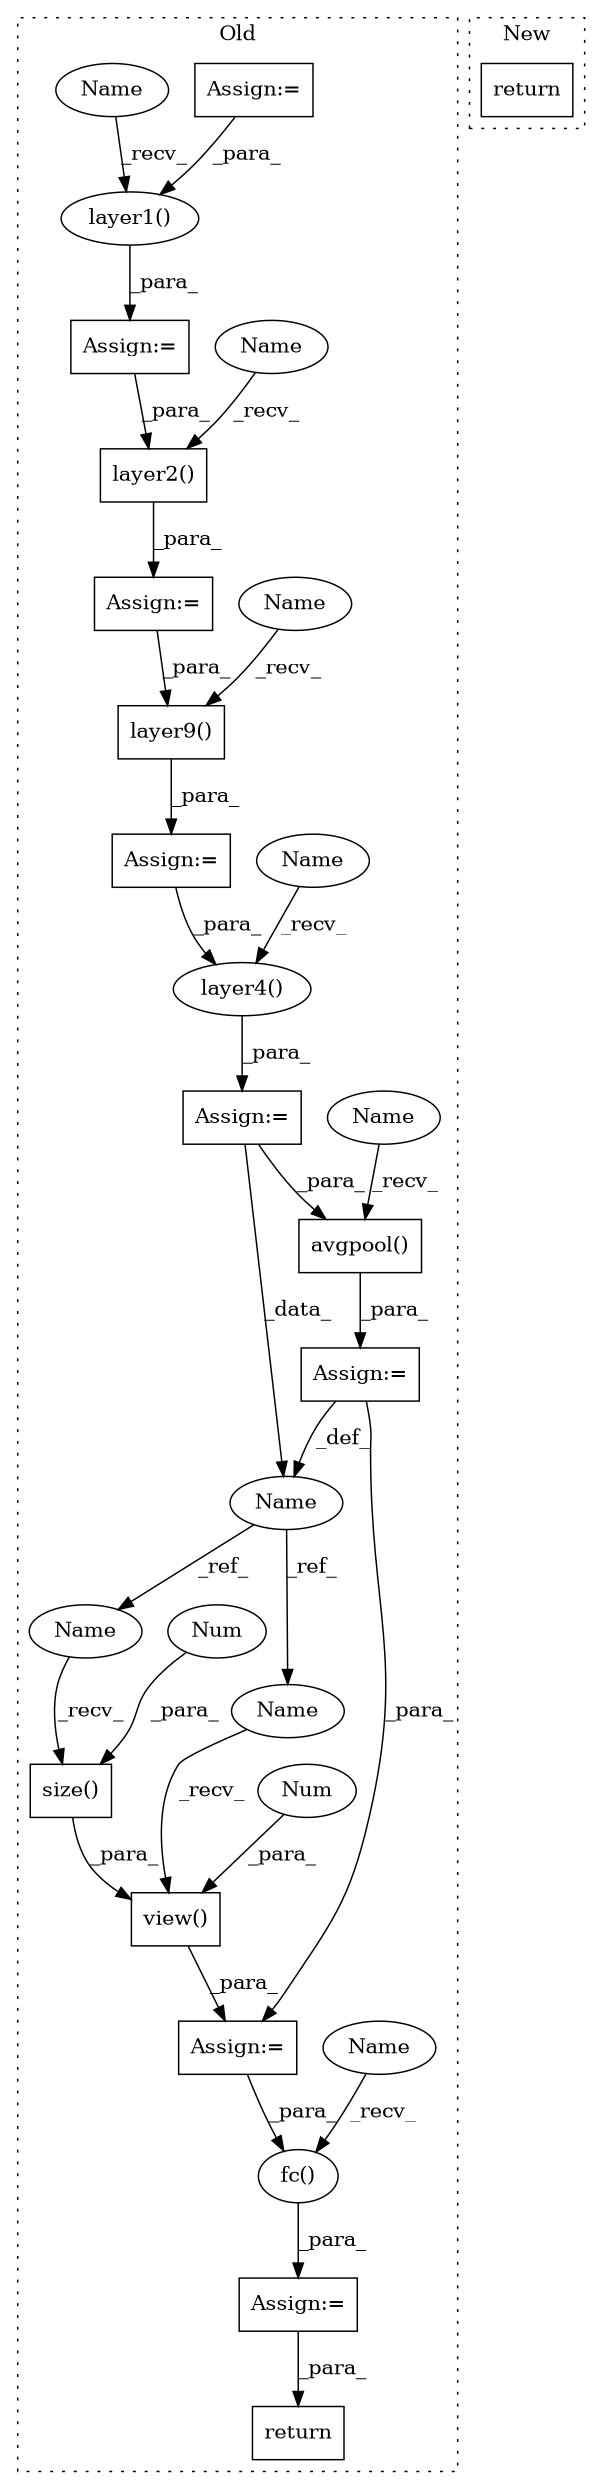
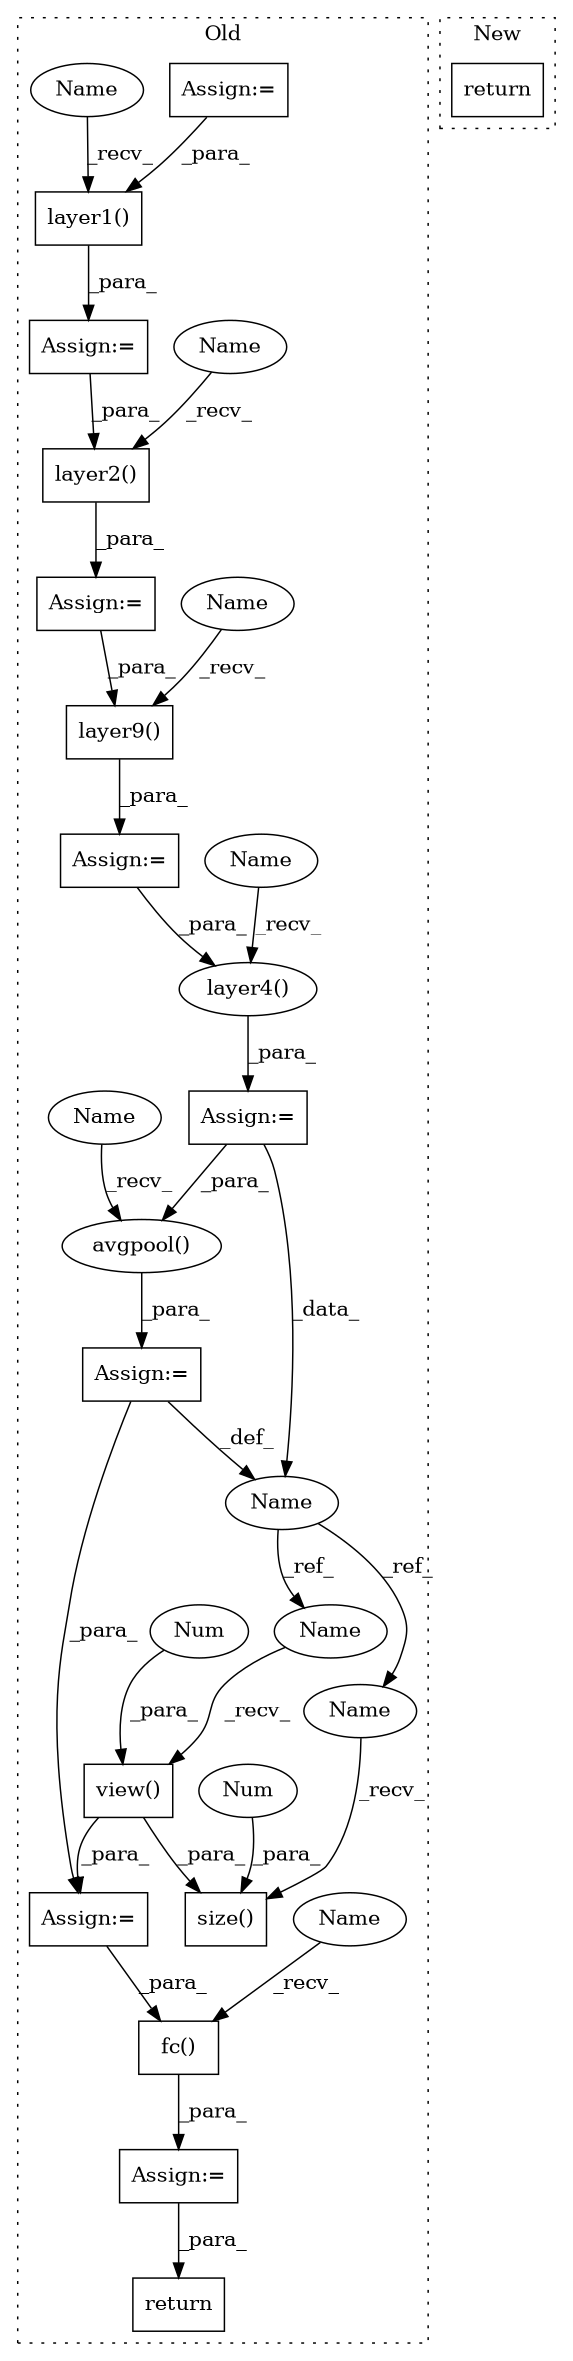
(130, 219) -> (89, 219)
(360, 1246) -> (142, 1246)
(86, 1860) -> (165, 1850)
(298, 2176) -> (179, 2048)
